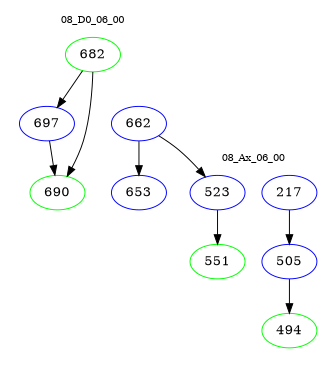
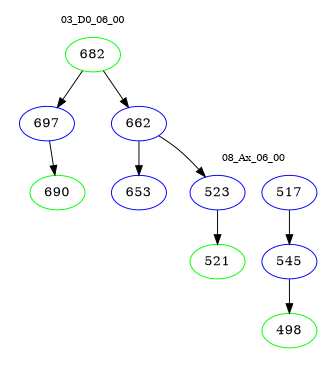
(93, 21) -> (93, 21)
(88, 121) -> (113, 85)
(289, 193) -> (289, 193)
(218, 262) -> (218, 262)
(289, 262) -> (289, 262)
(289, 331) -> (289, 331)
